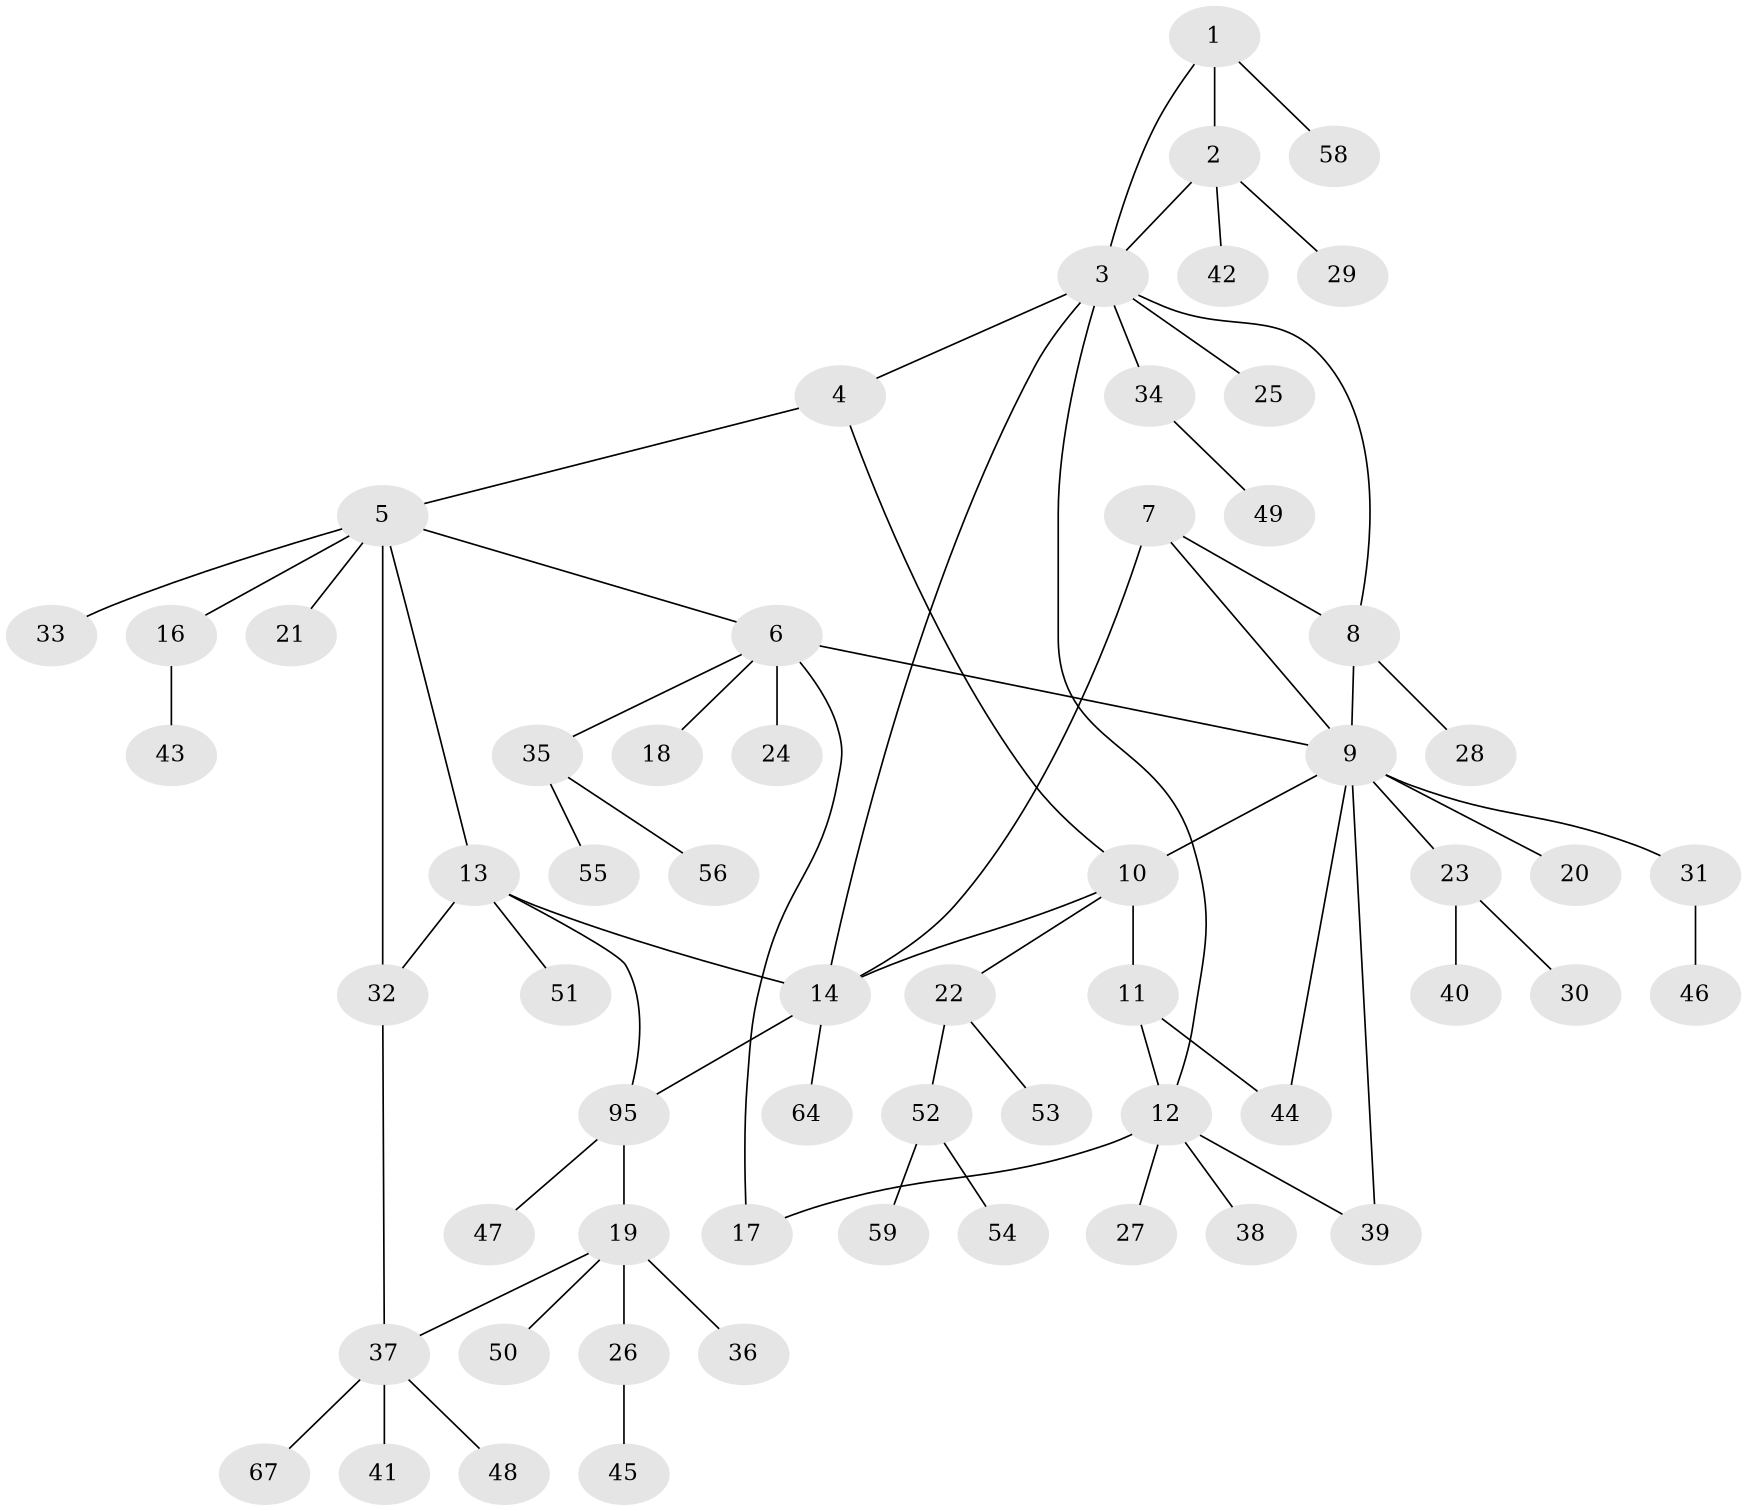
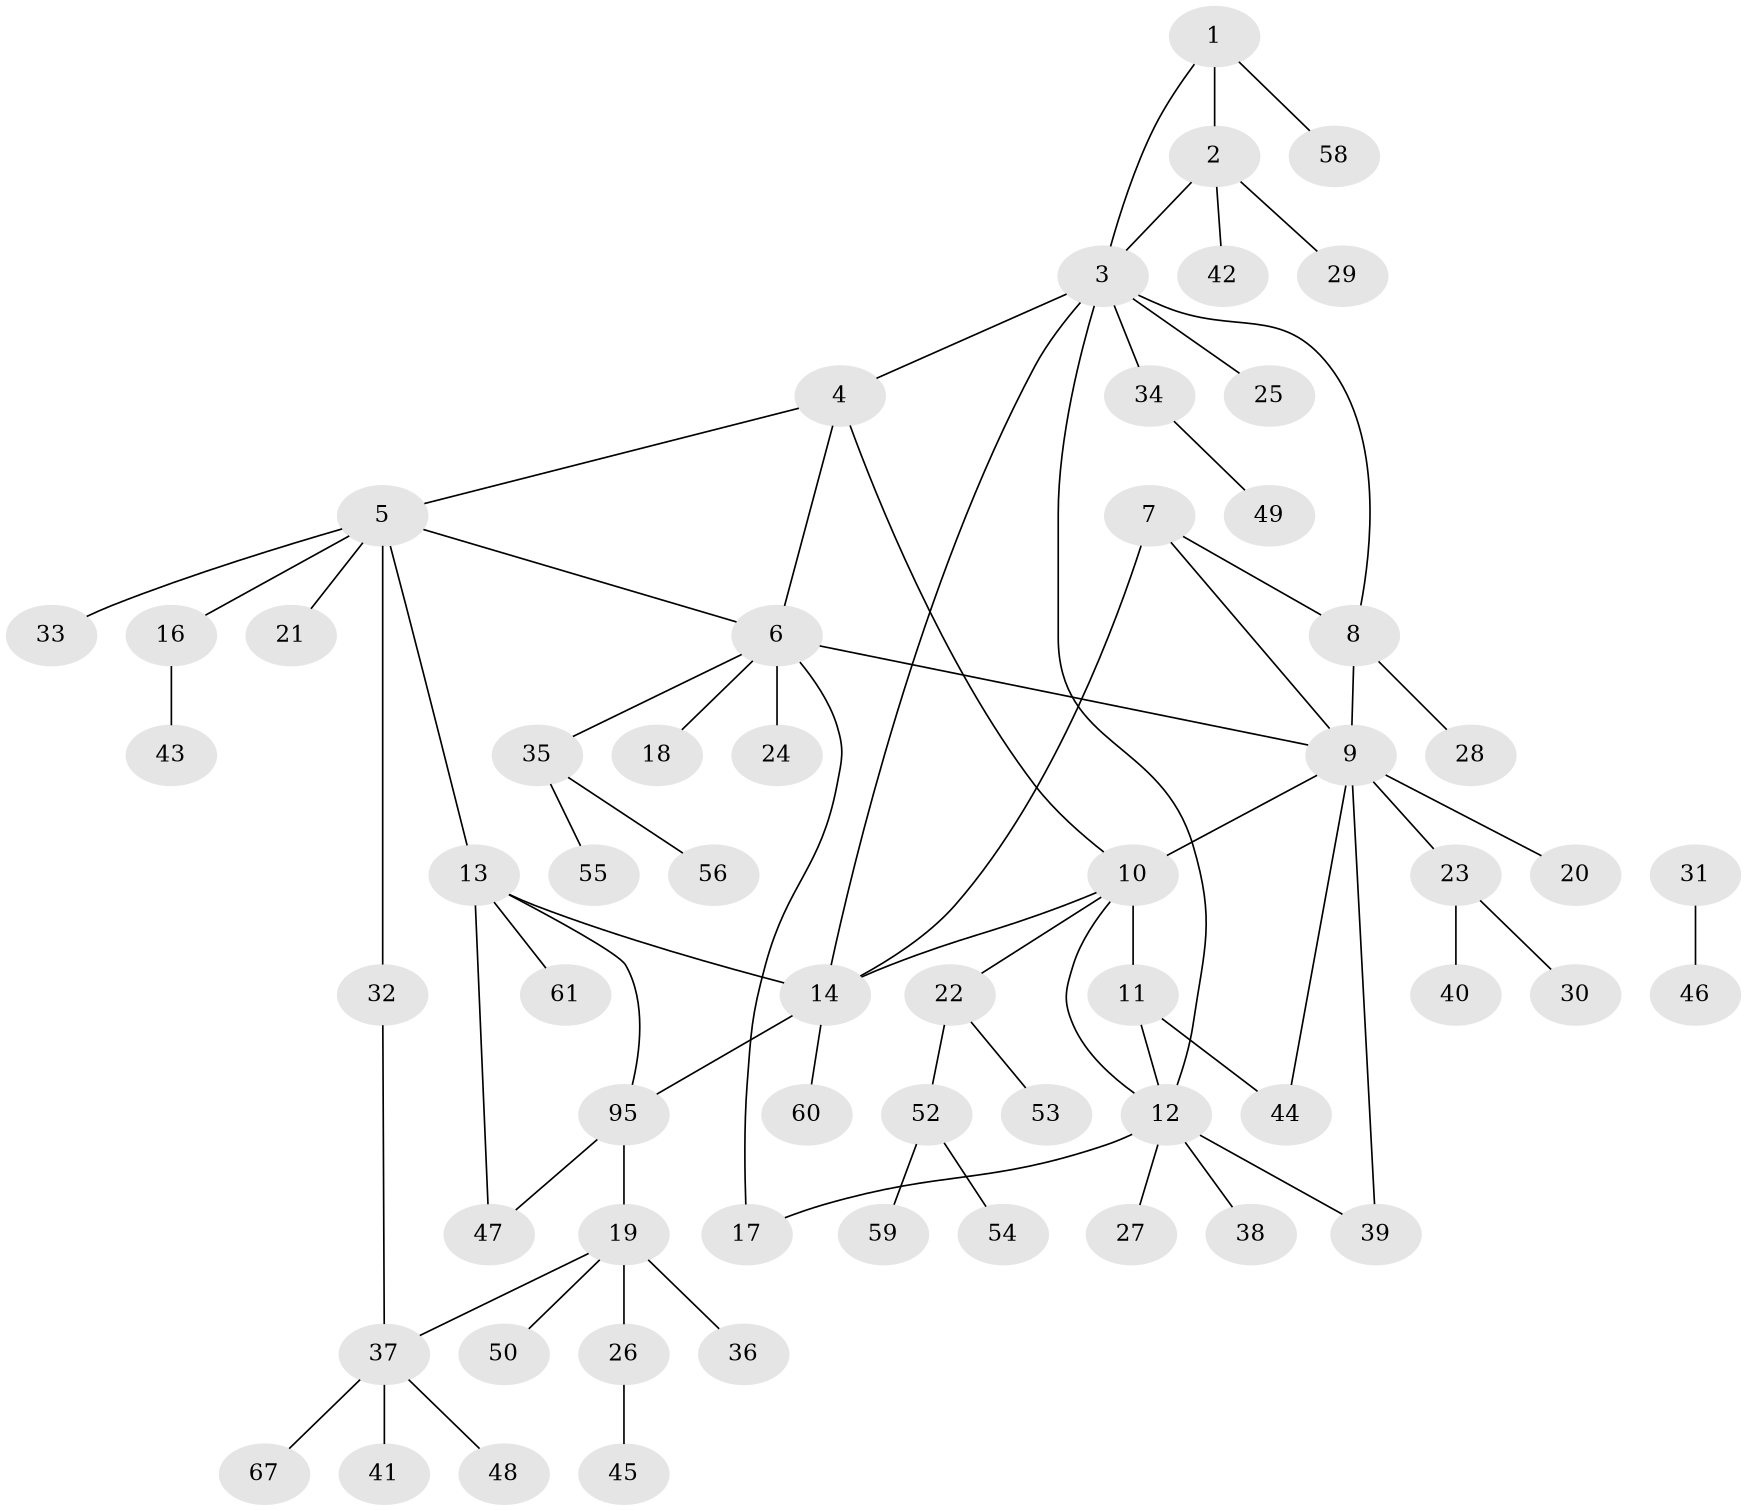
none -> (809, 516)
(1523, 815) -> none
(428, 935) -> (482, 1055)
(566, 995) -> (566, 995)
none -> (1067, 1005)
(807, 1115) -> (807, 1115)
